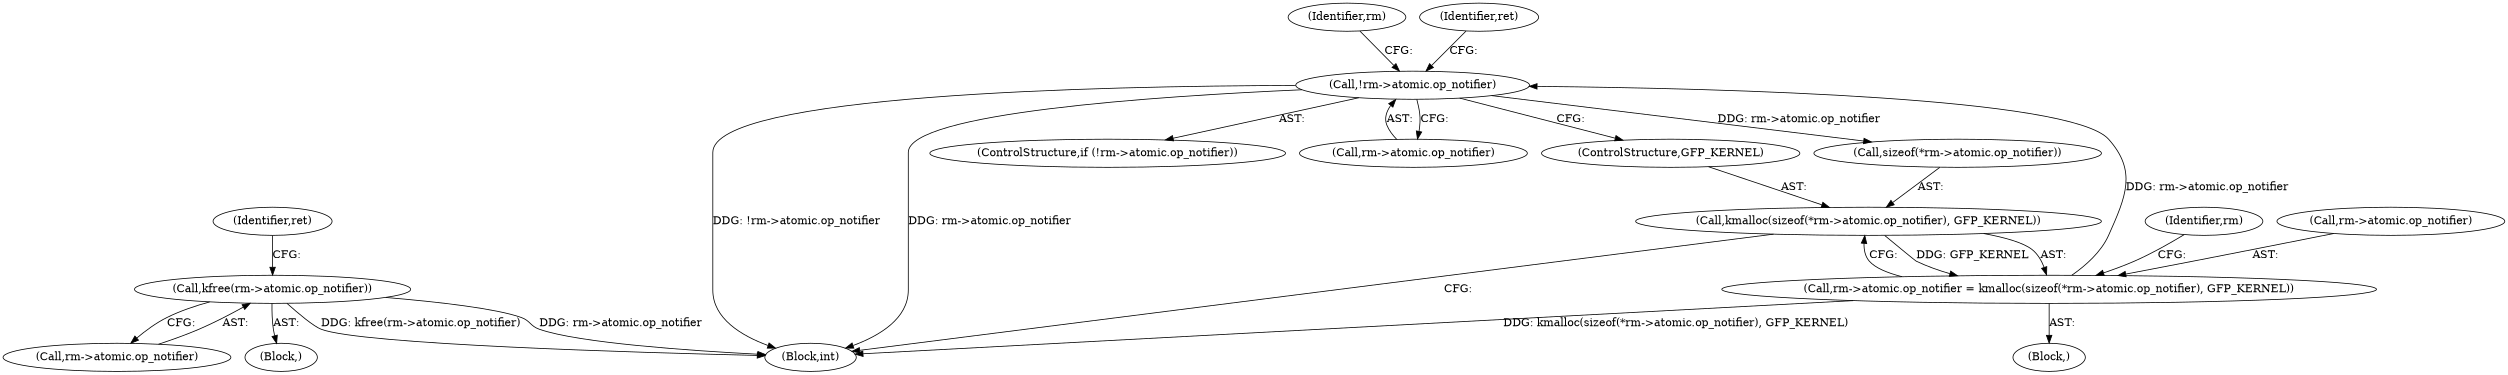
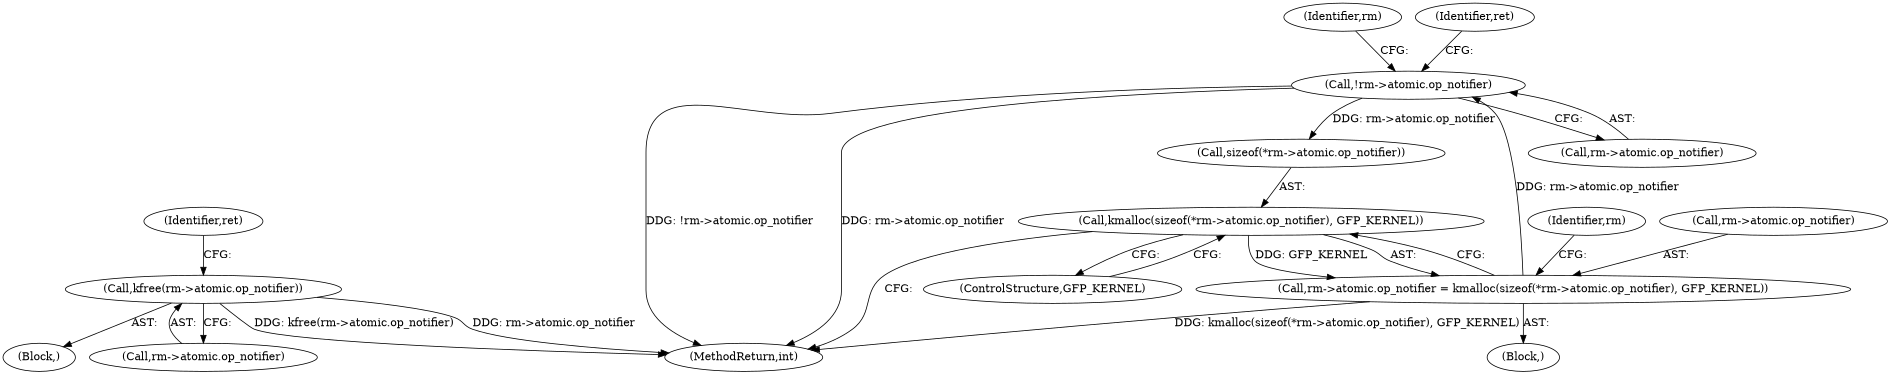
(1537, 118) -> (1131, 249)
(1108, 153) -> none
(1796, 187) -> (1209, 255)
(811, 357) -> (744, 357)
